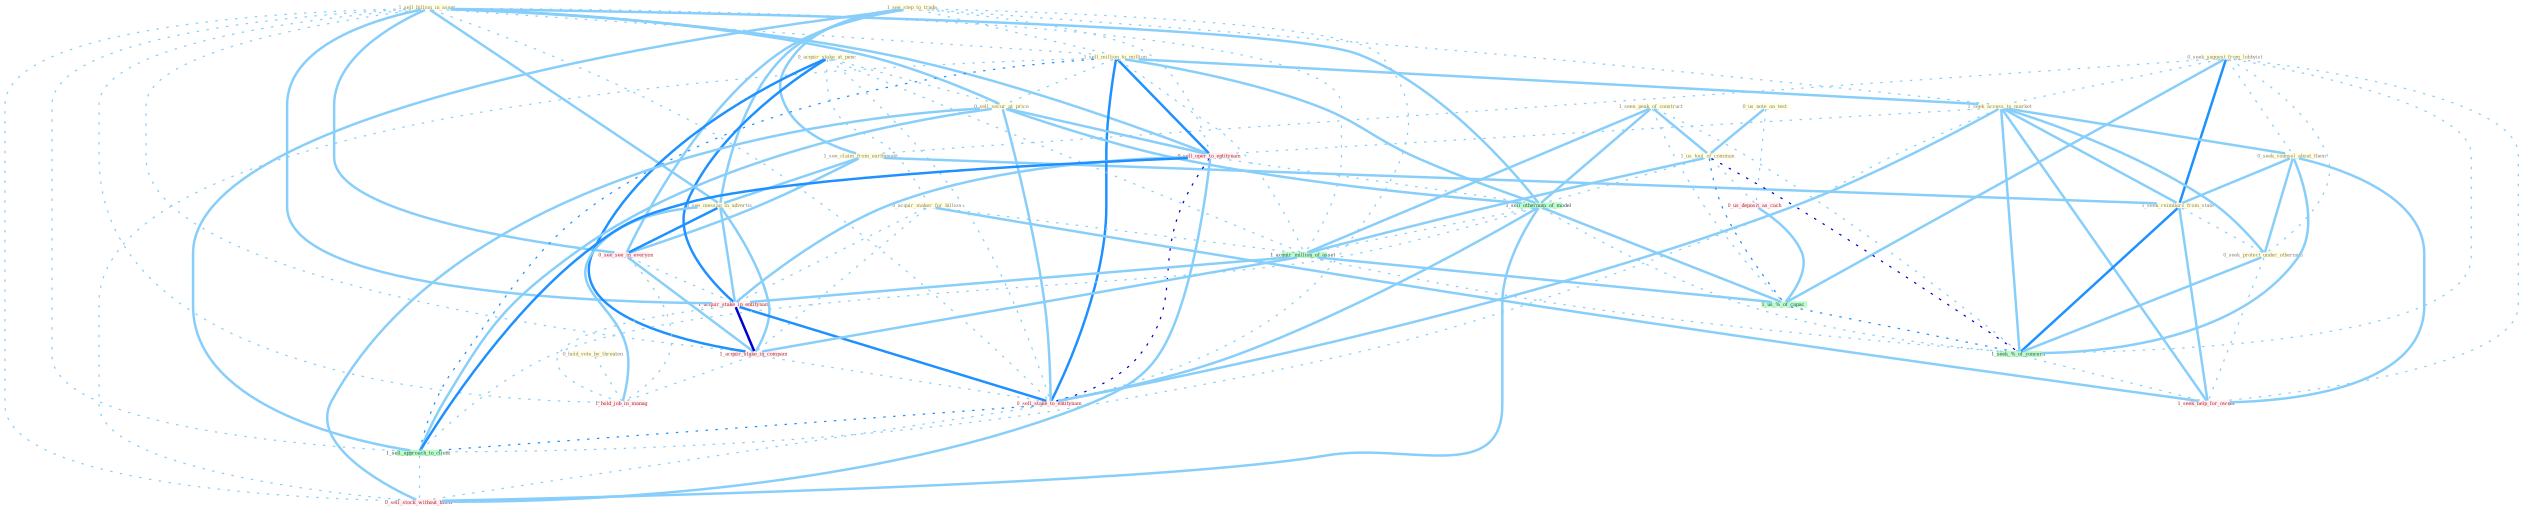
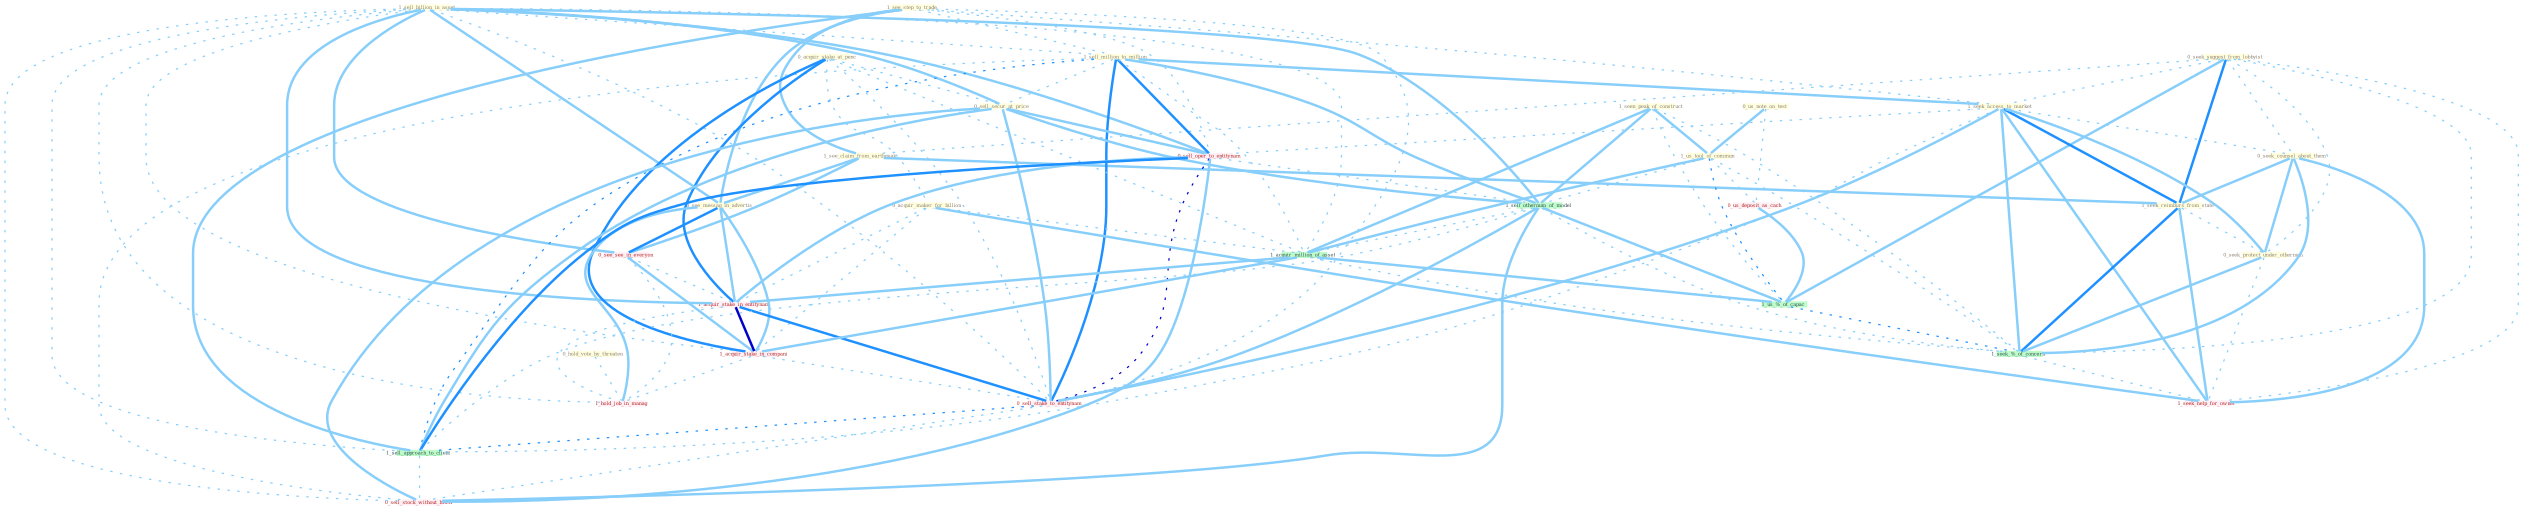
(734, 93) -> none
(2147, 131) -> (2147, 131)
(2090, 156) -> (2090, 156)
(1859, 247) -> (1859, 247)
